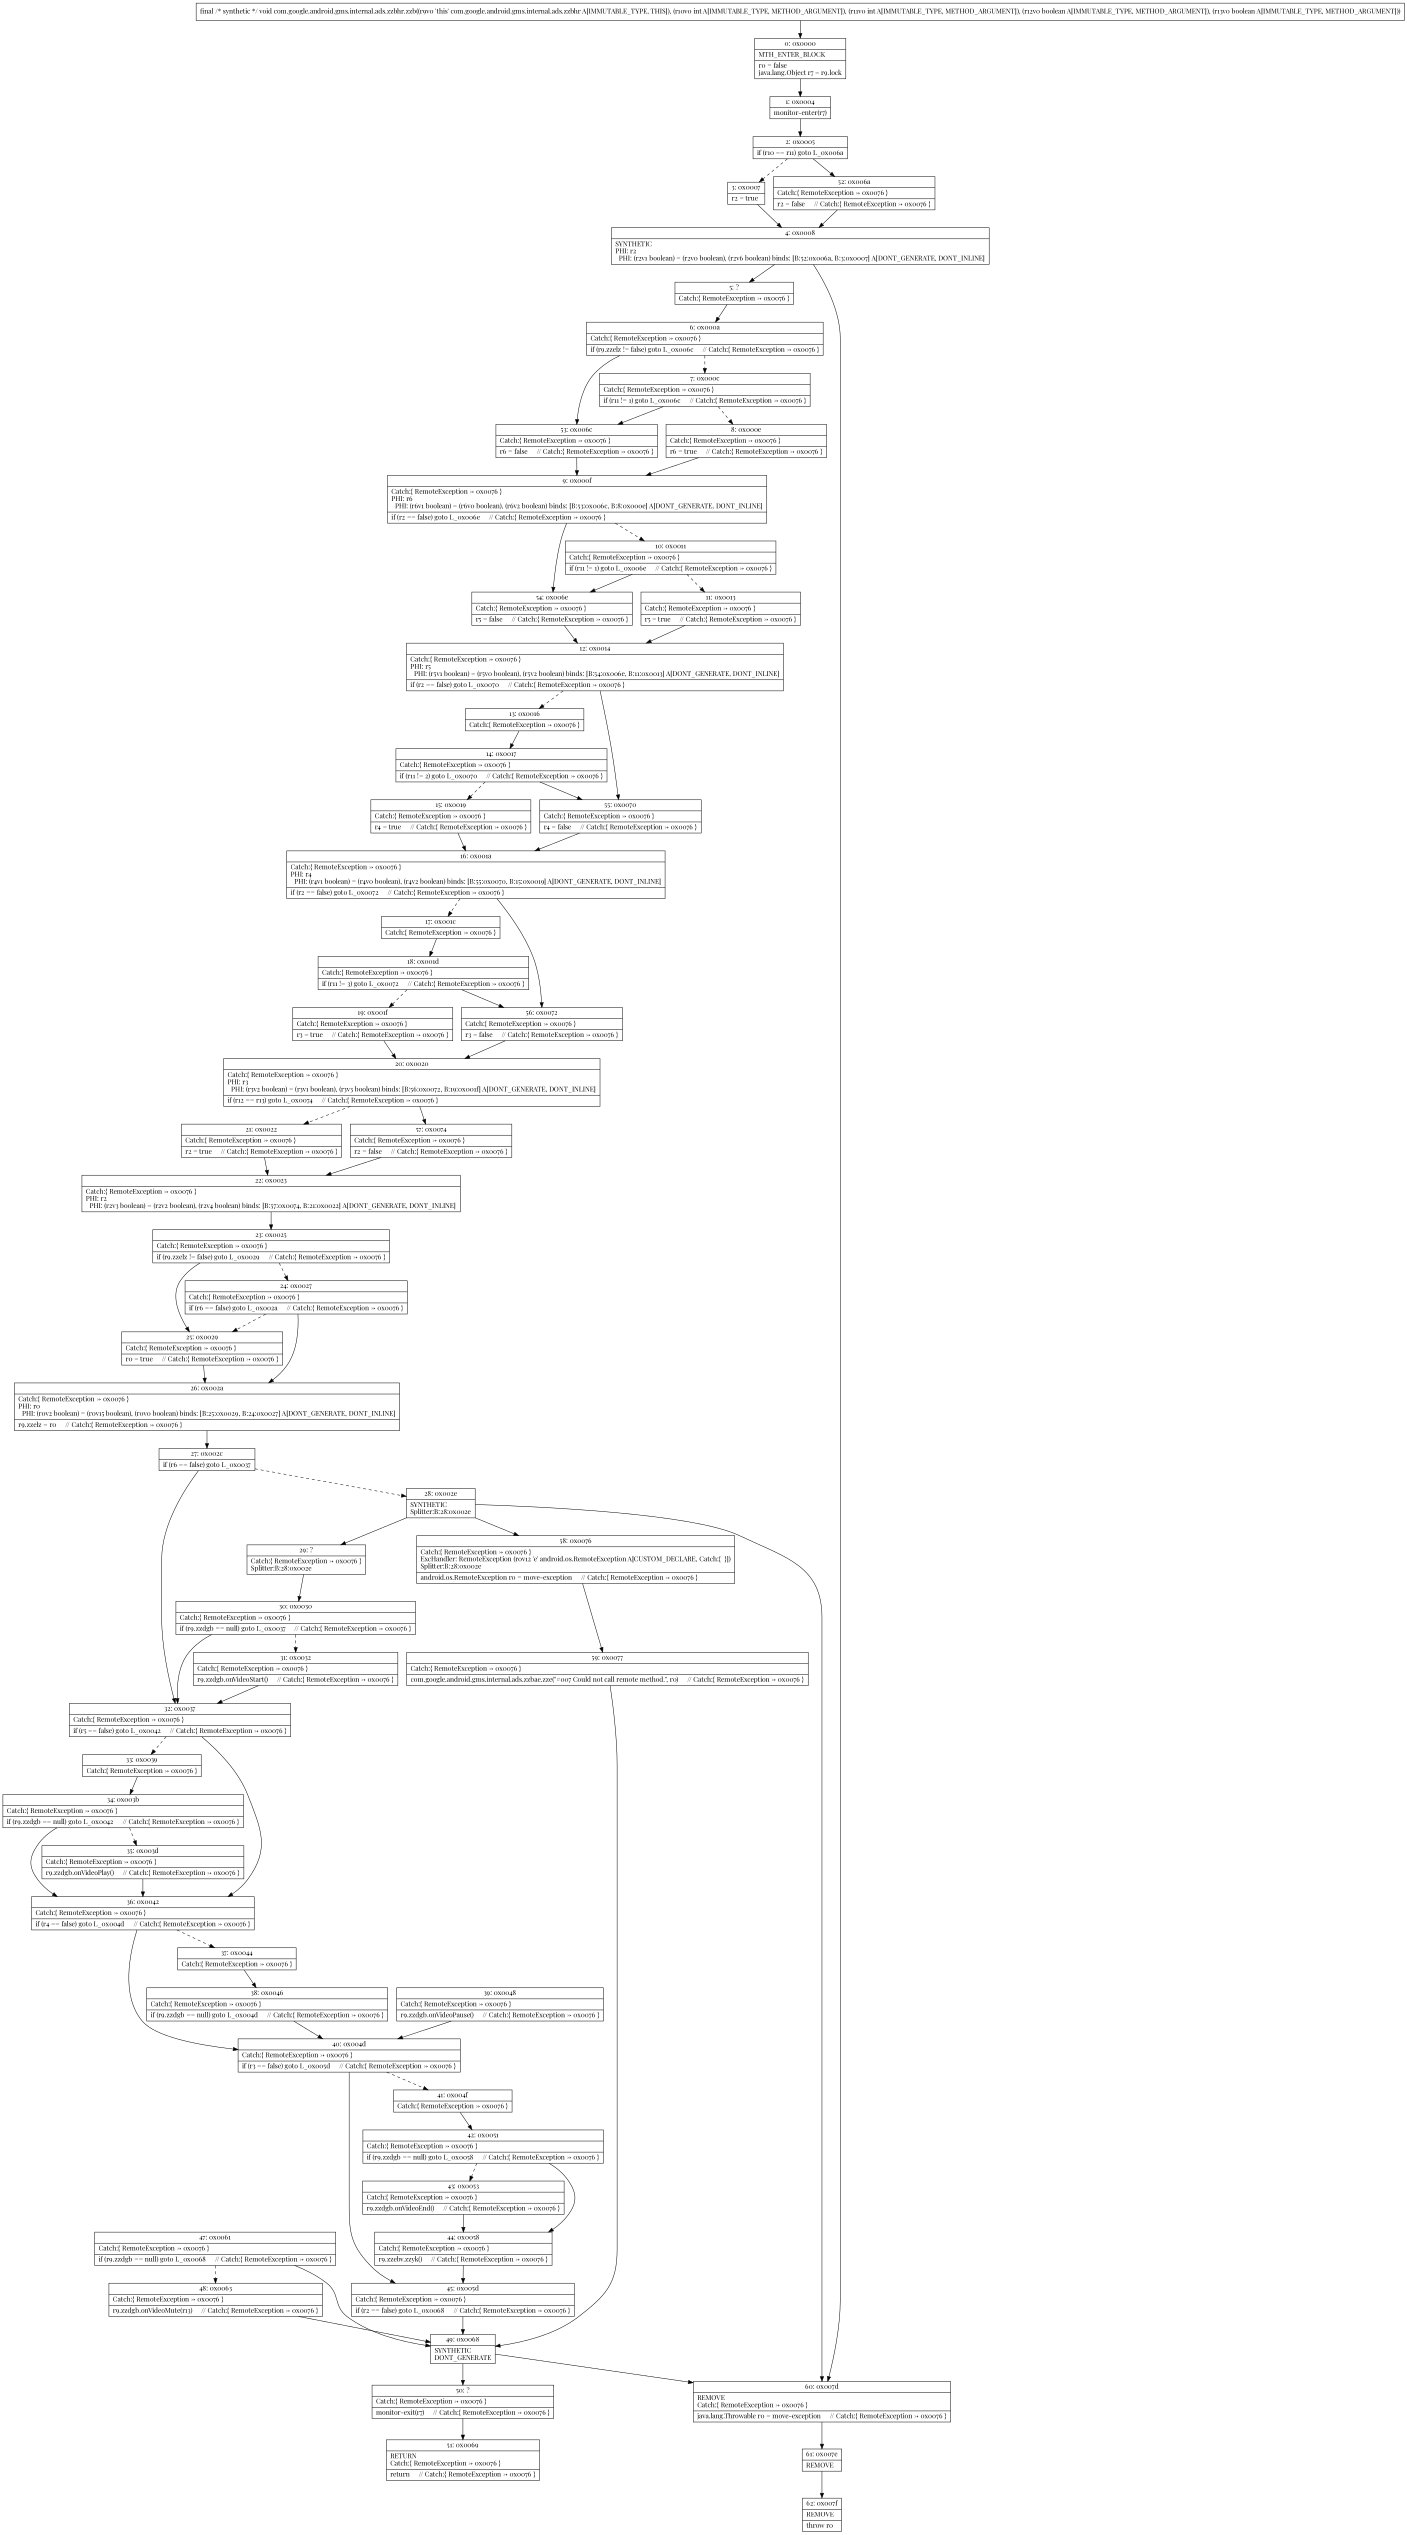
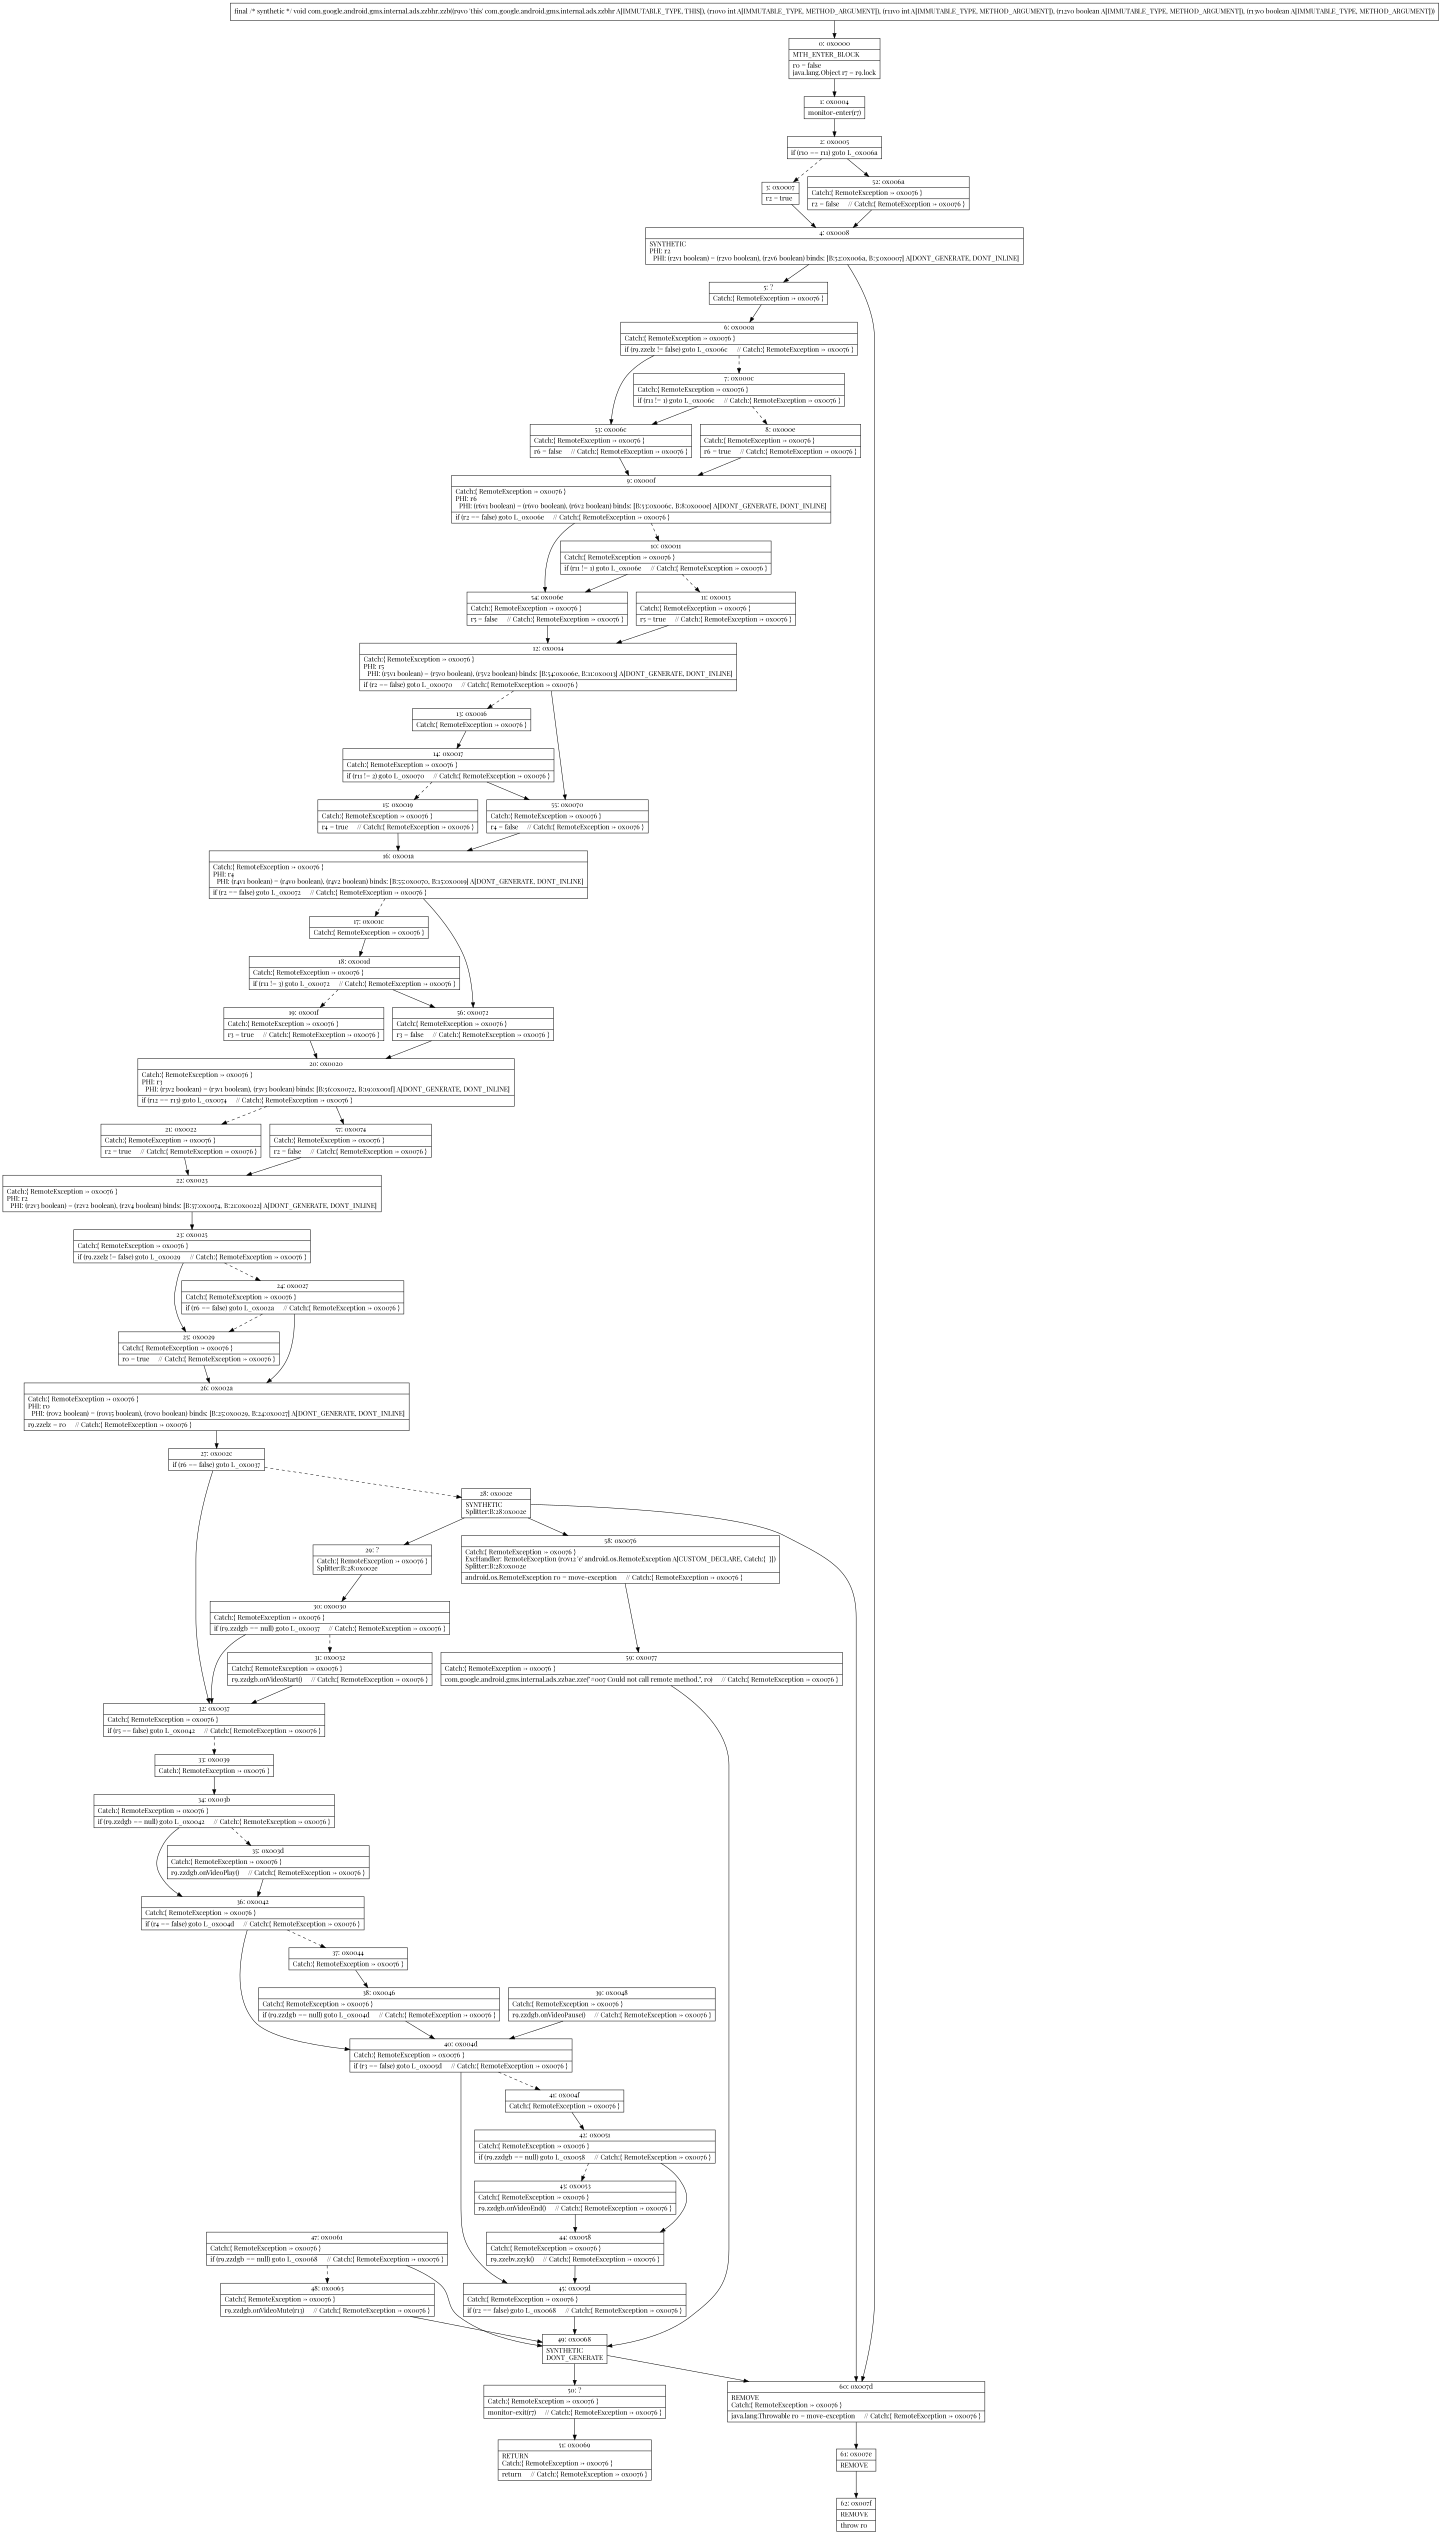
(254, 1812) -> none
